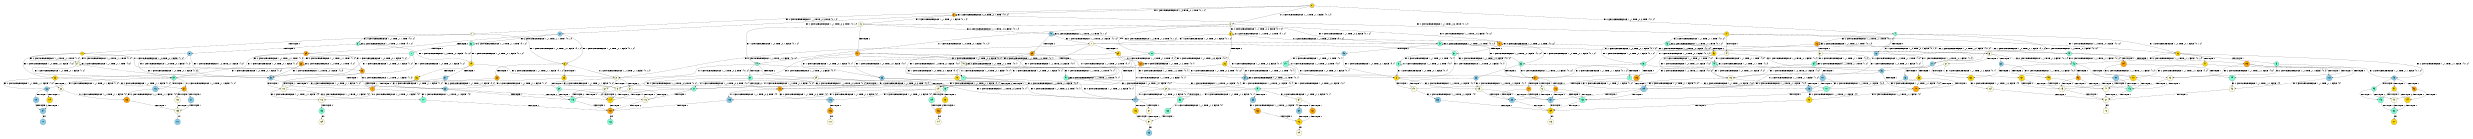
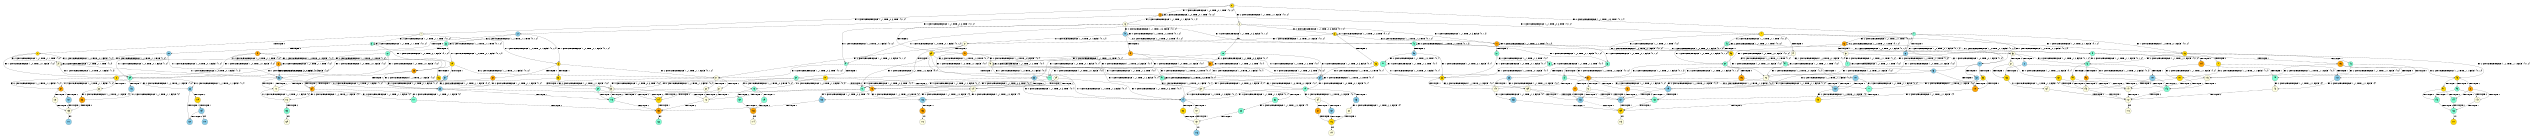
(1323, 46) -> none
(1663, 59) -> (1623, 43)
(783, 76) -> none
(2394, 78) -> (2457, 78)
(602, 94) -> (658, 94)
(945, 100) -> (740, 100)
(2408, 100) -> (2454, 100)
(36, 107) -> (194, 114)
(1258, 111) -> (1349, 111)
